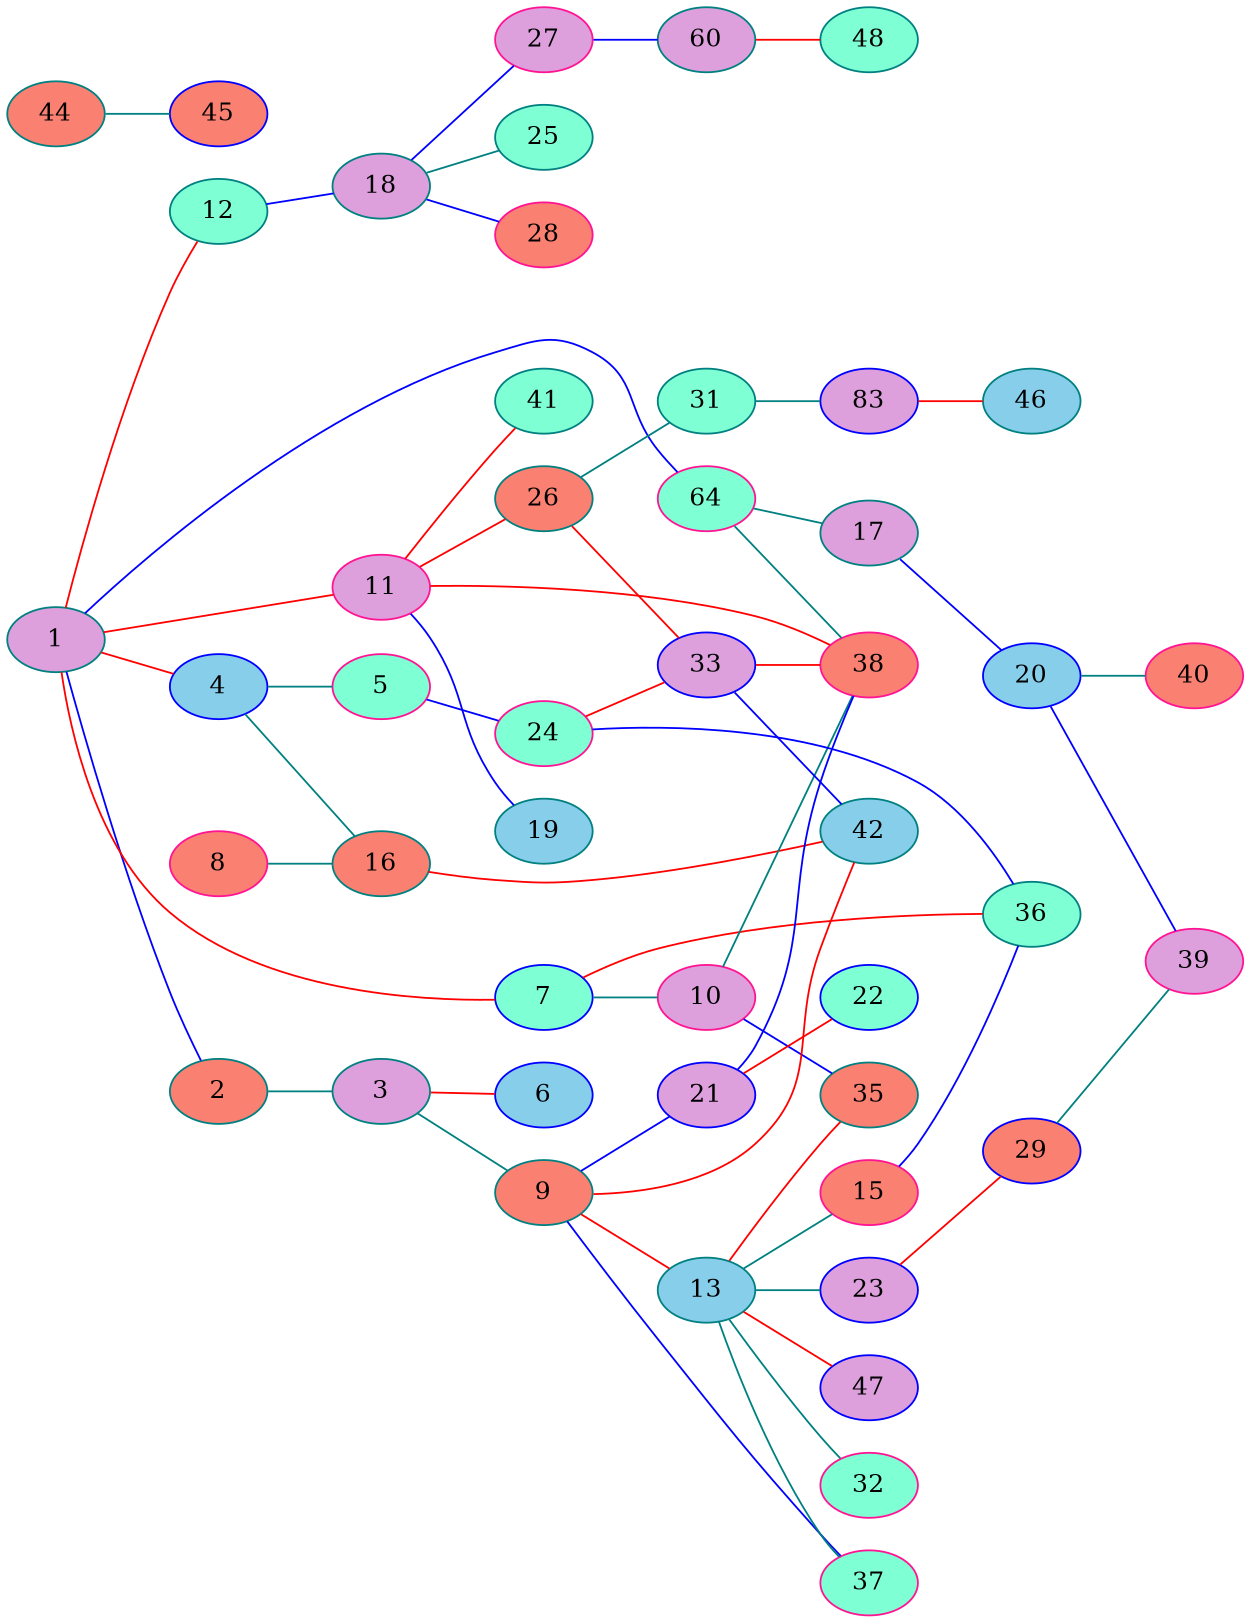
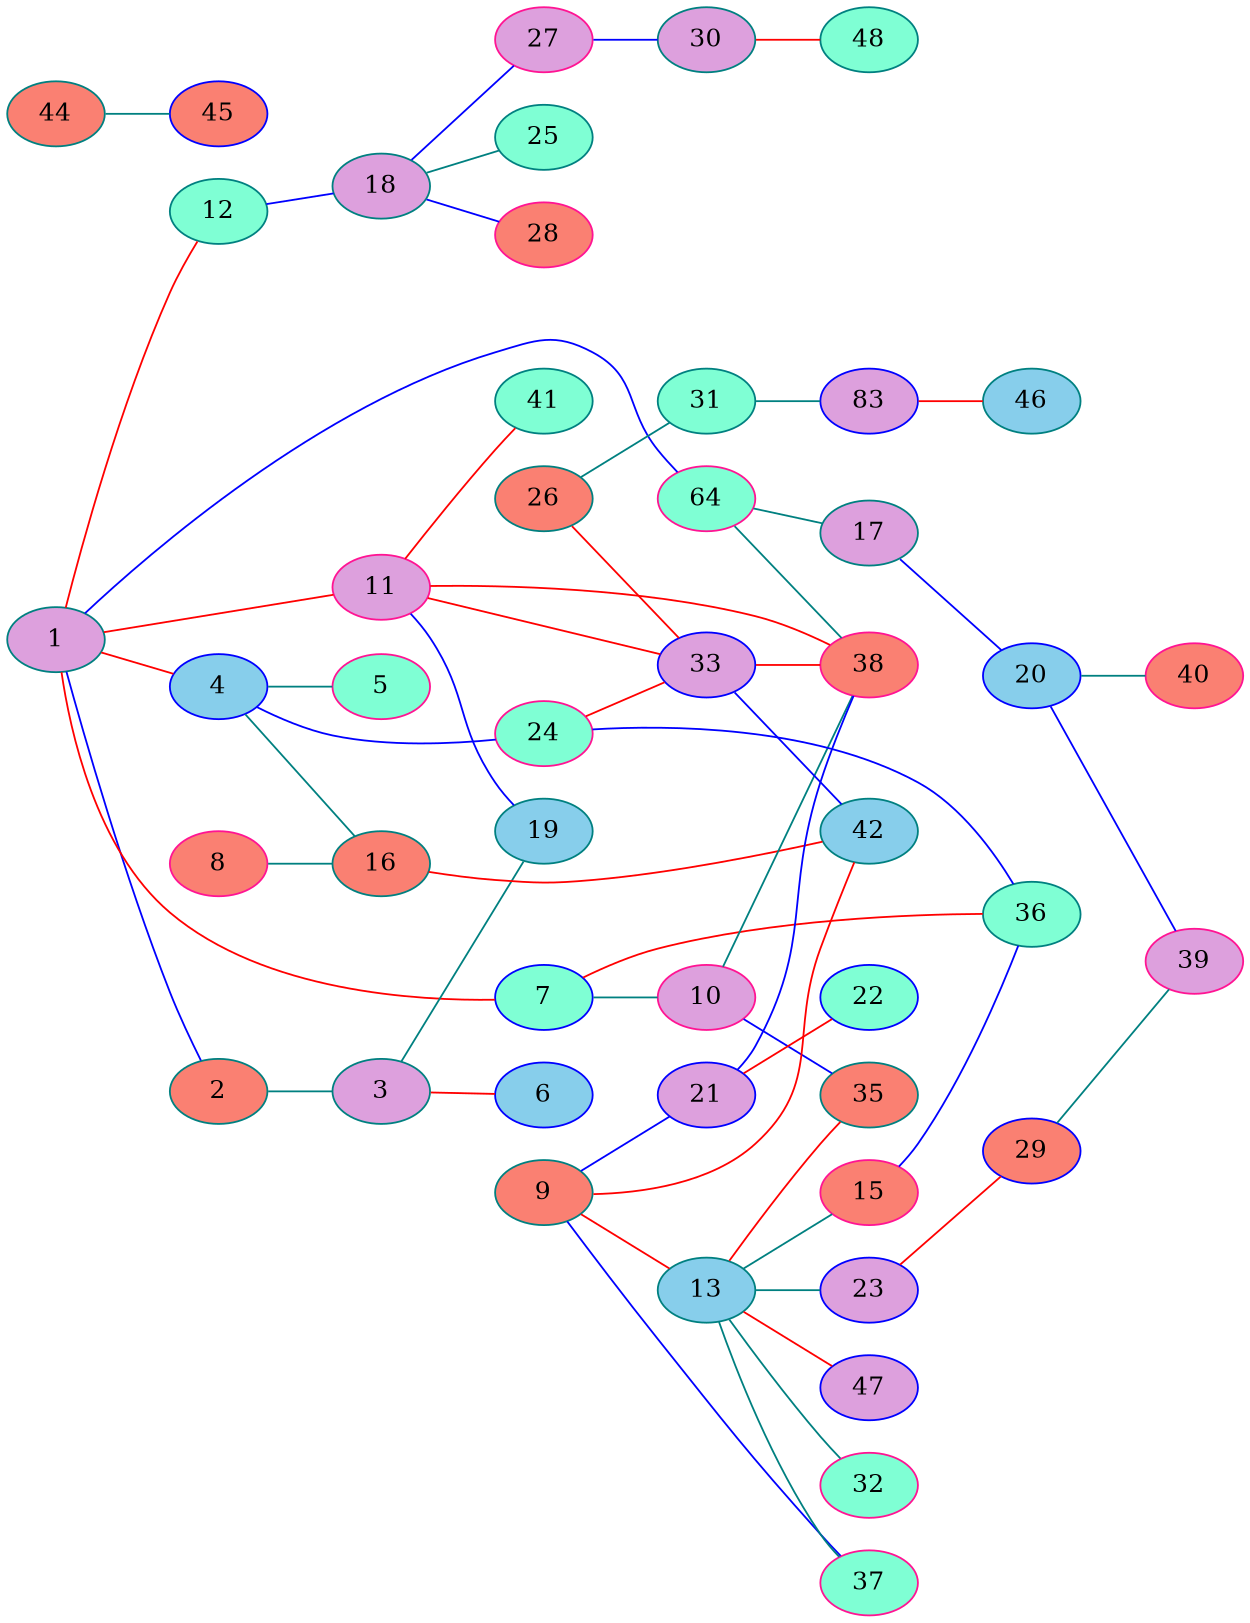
(707, 40) -> (707, 40)
(463, 543) -> (544, 626)
(475, 714) -> (374, 741)
(463, 1142) -> (462, 962)
